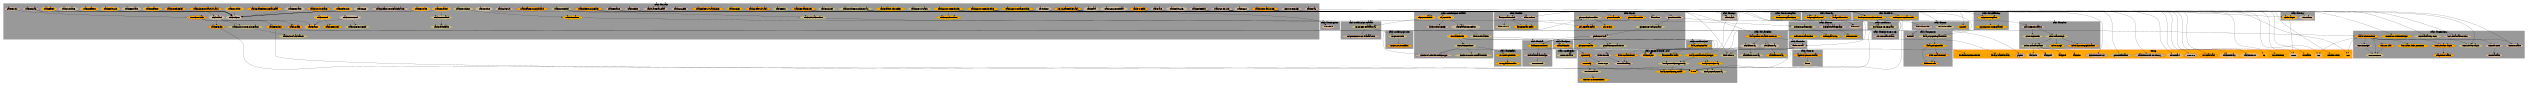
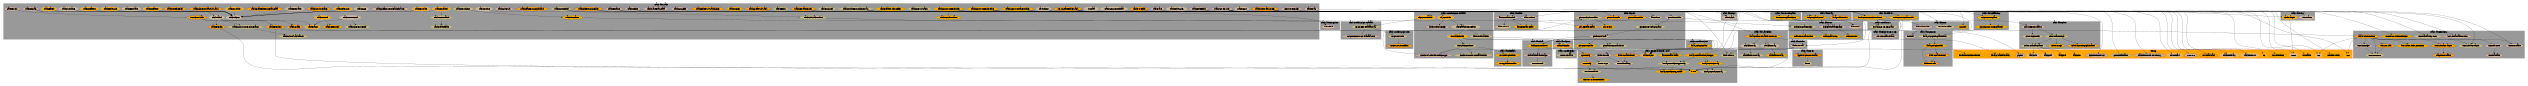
(1091, 9) -> (1091, 9)
